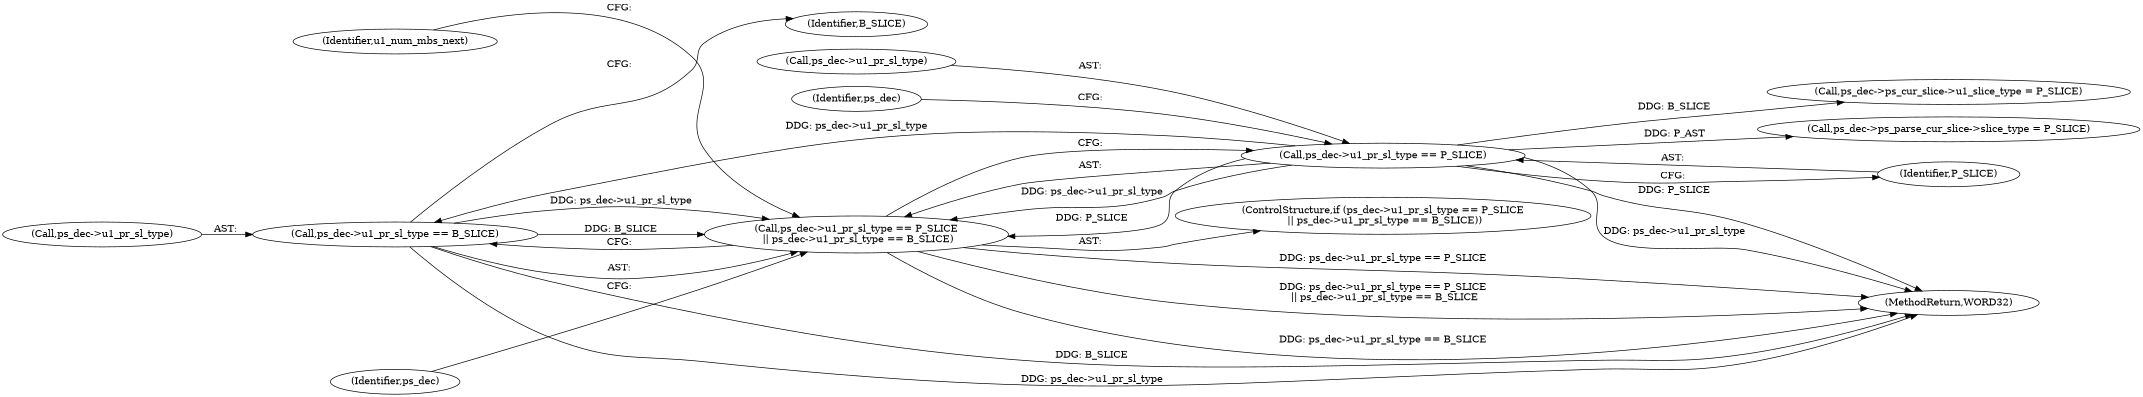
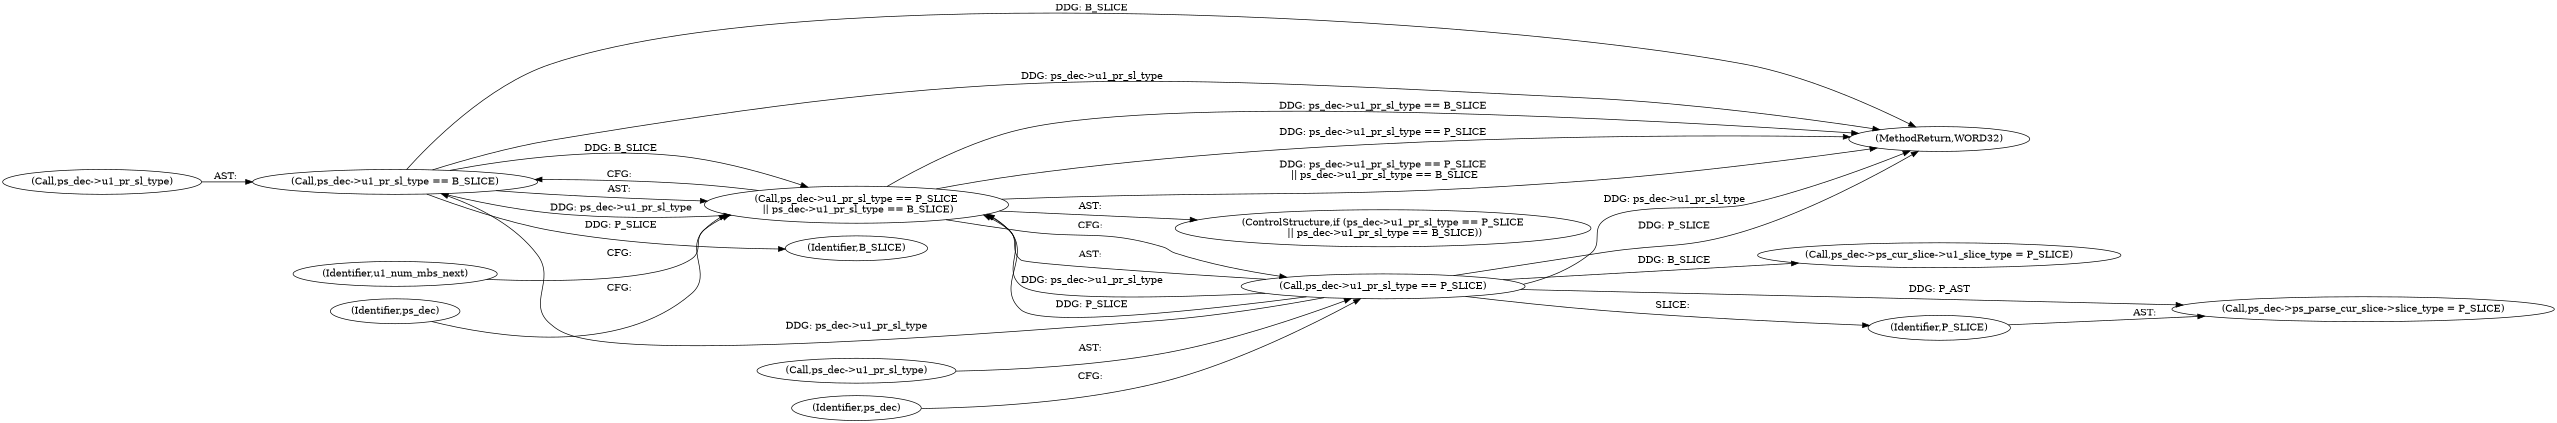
(621, 65) -> (621, 225)
(1701, 166) -> (2103, 321)
(1674, 176) -> (1674, 305)
